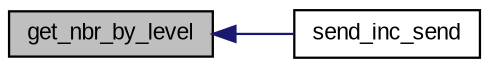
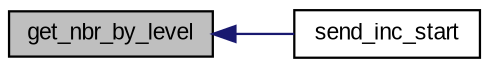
(387, 34) -> (387, 34)
